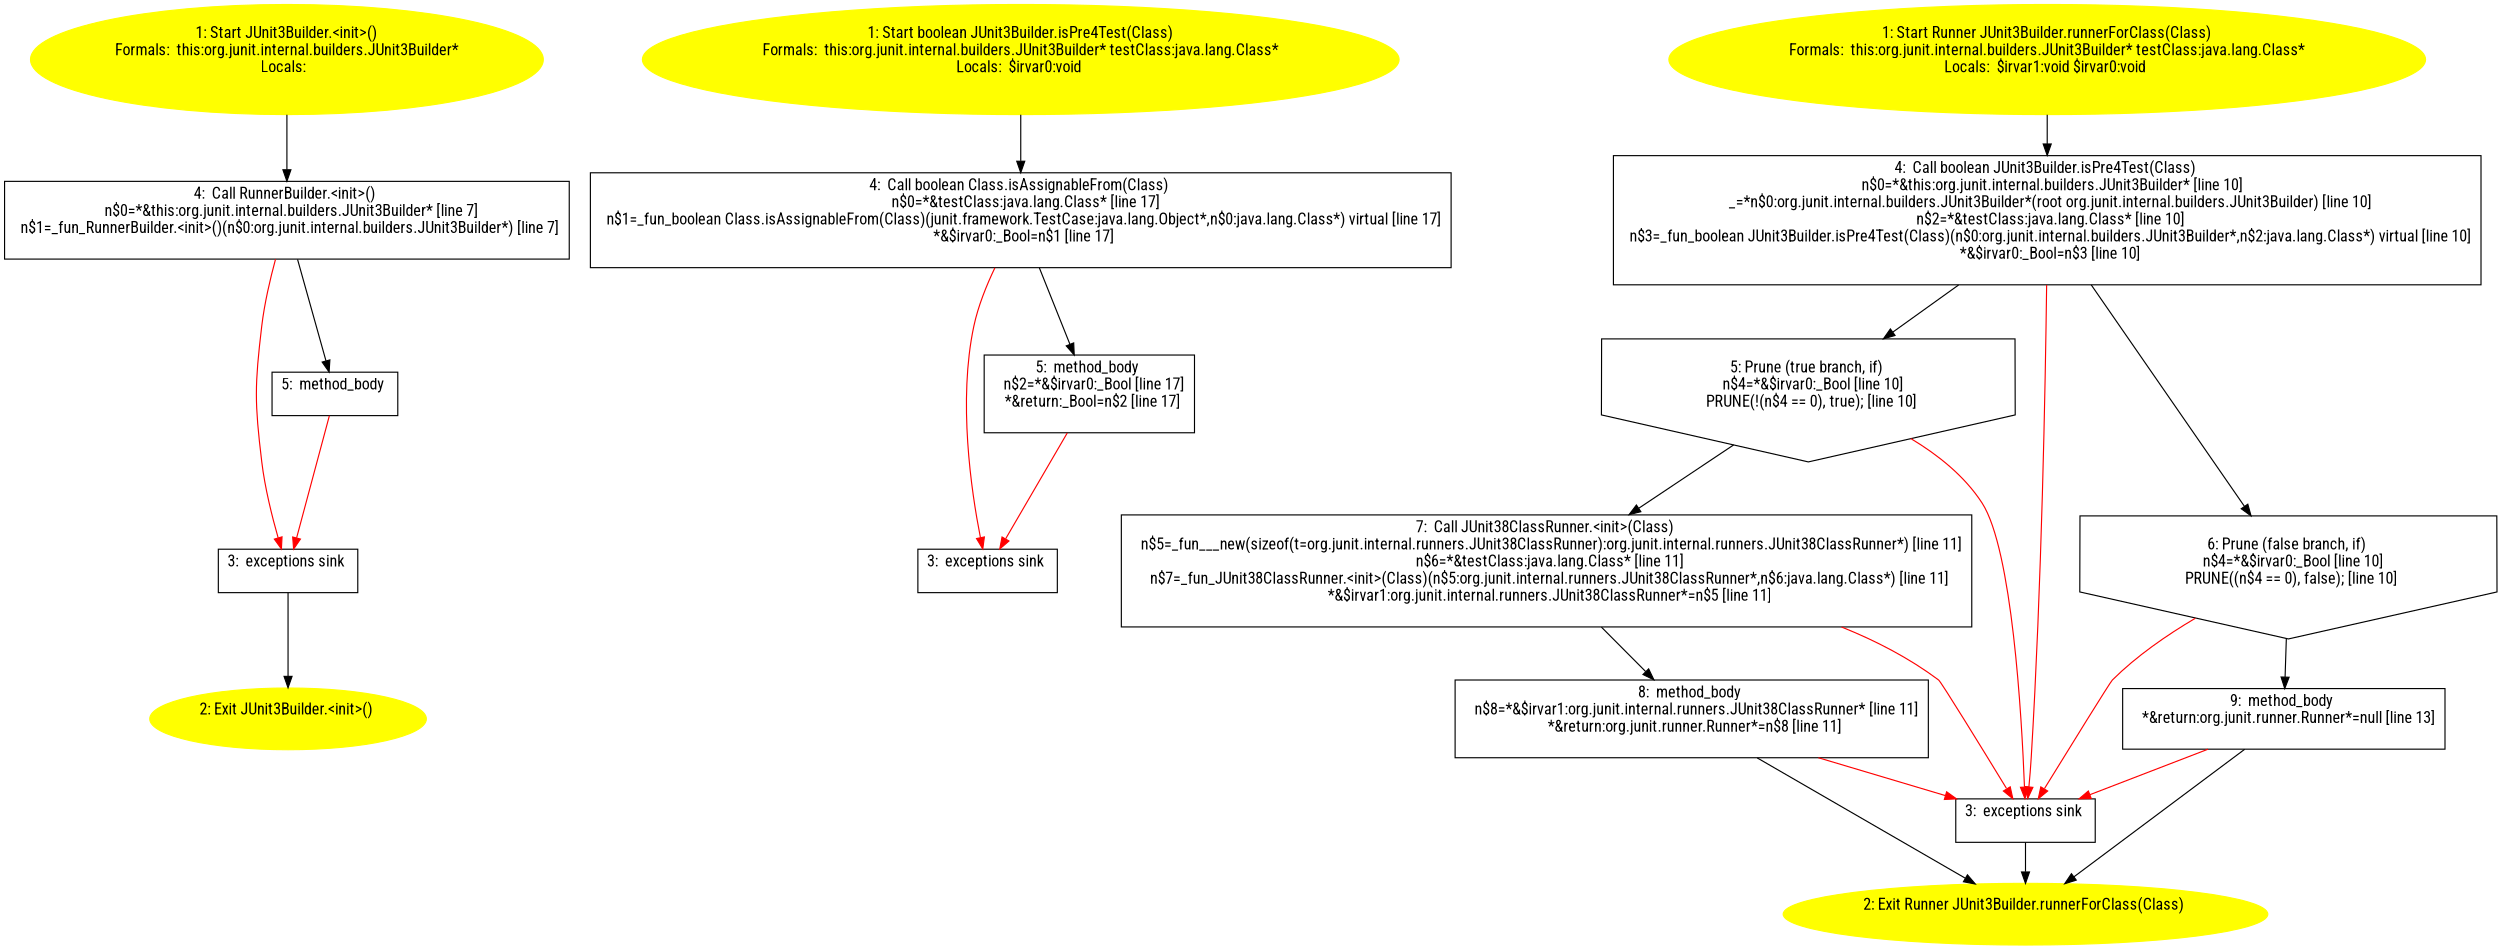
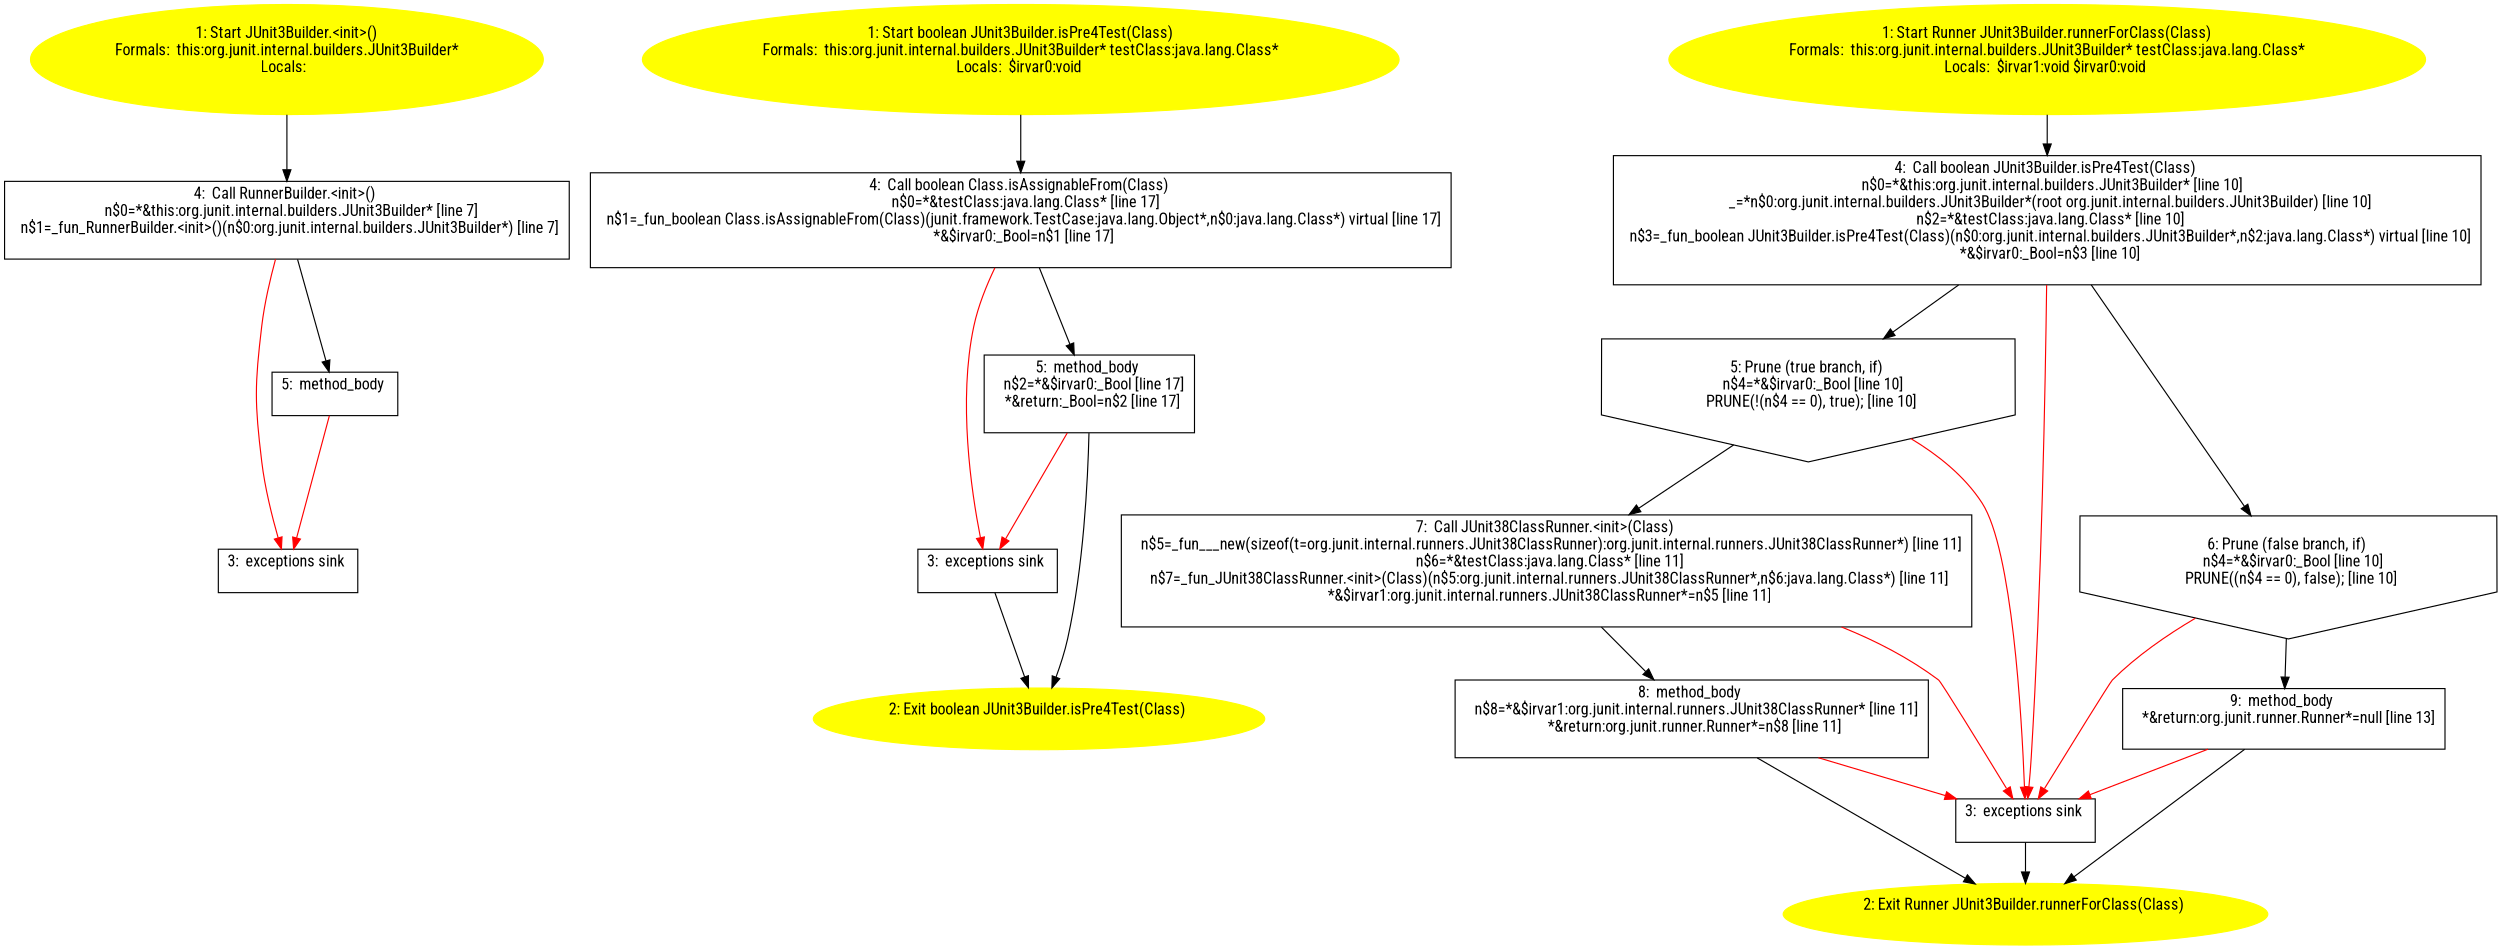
(288, 719) -> none
none -> (1039, 719)
